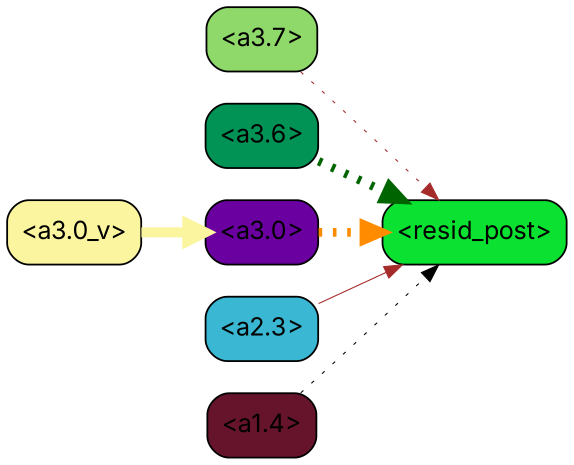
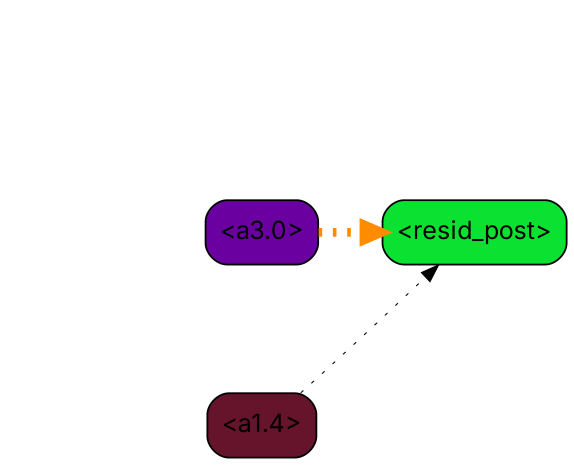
(262, 39) -> none
(262, 136) -> none
(74, 232) -> none
(262, 329) -> none
